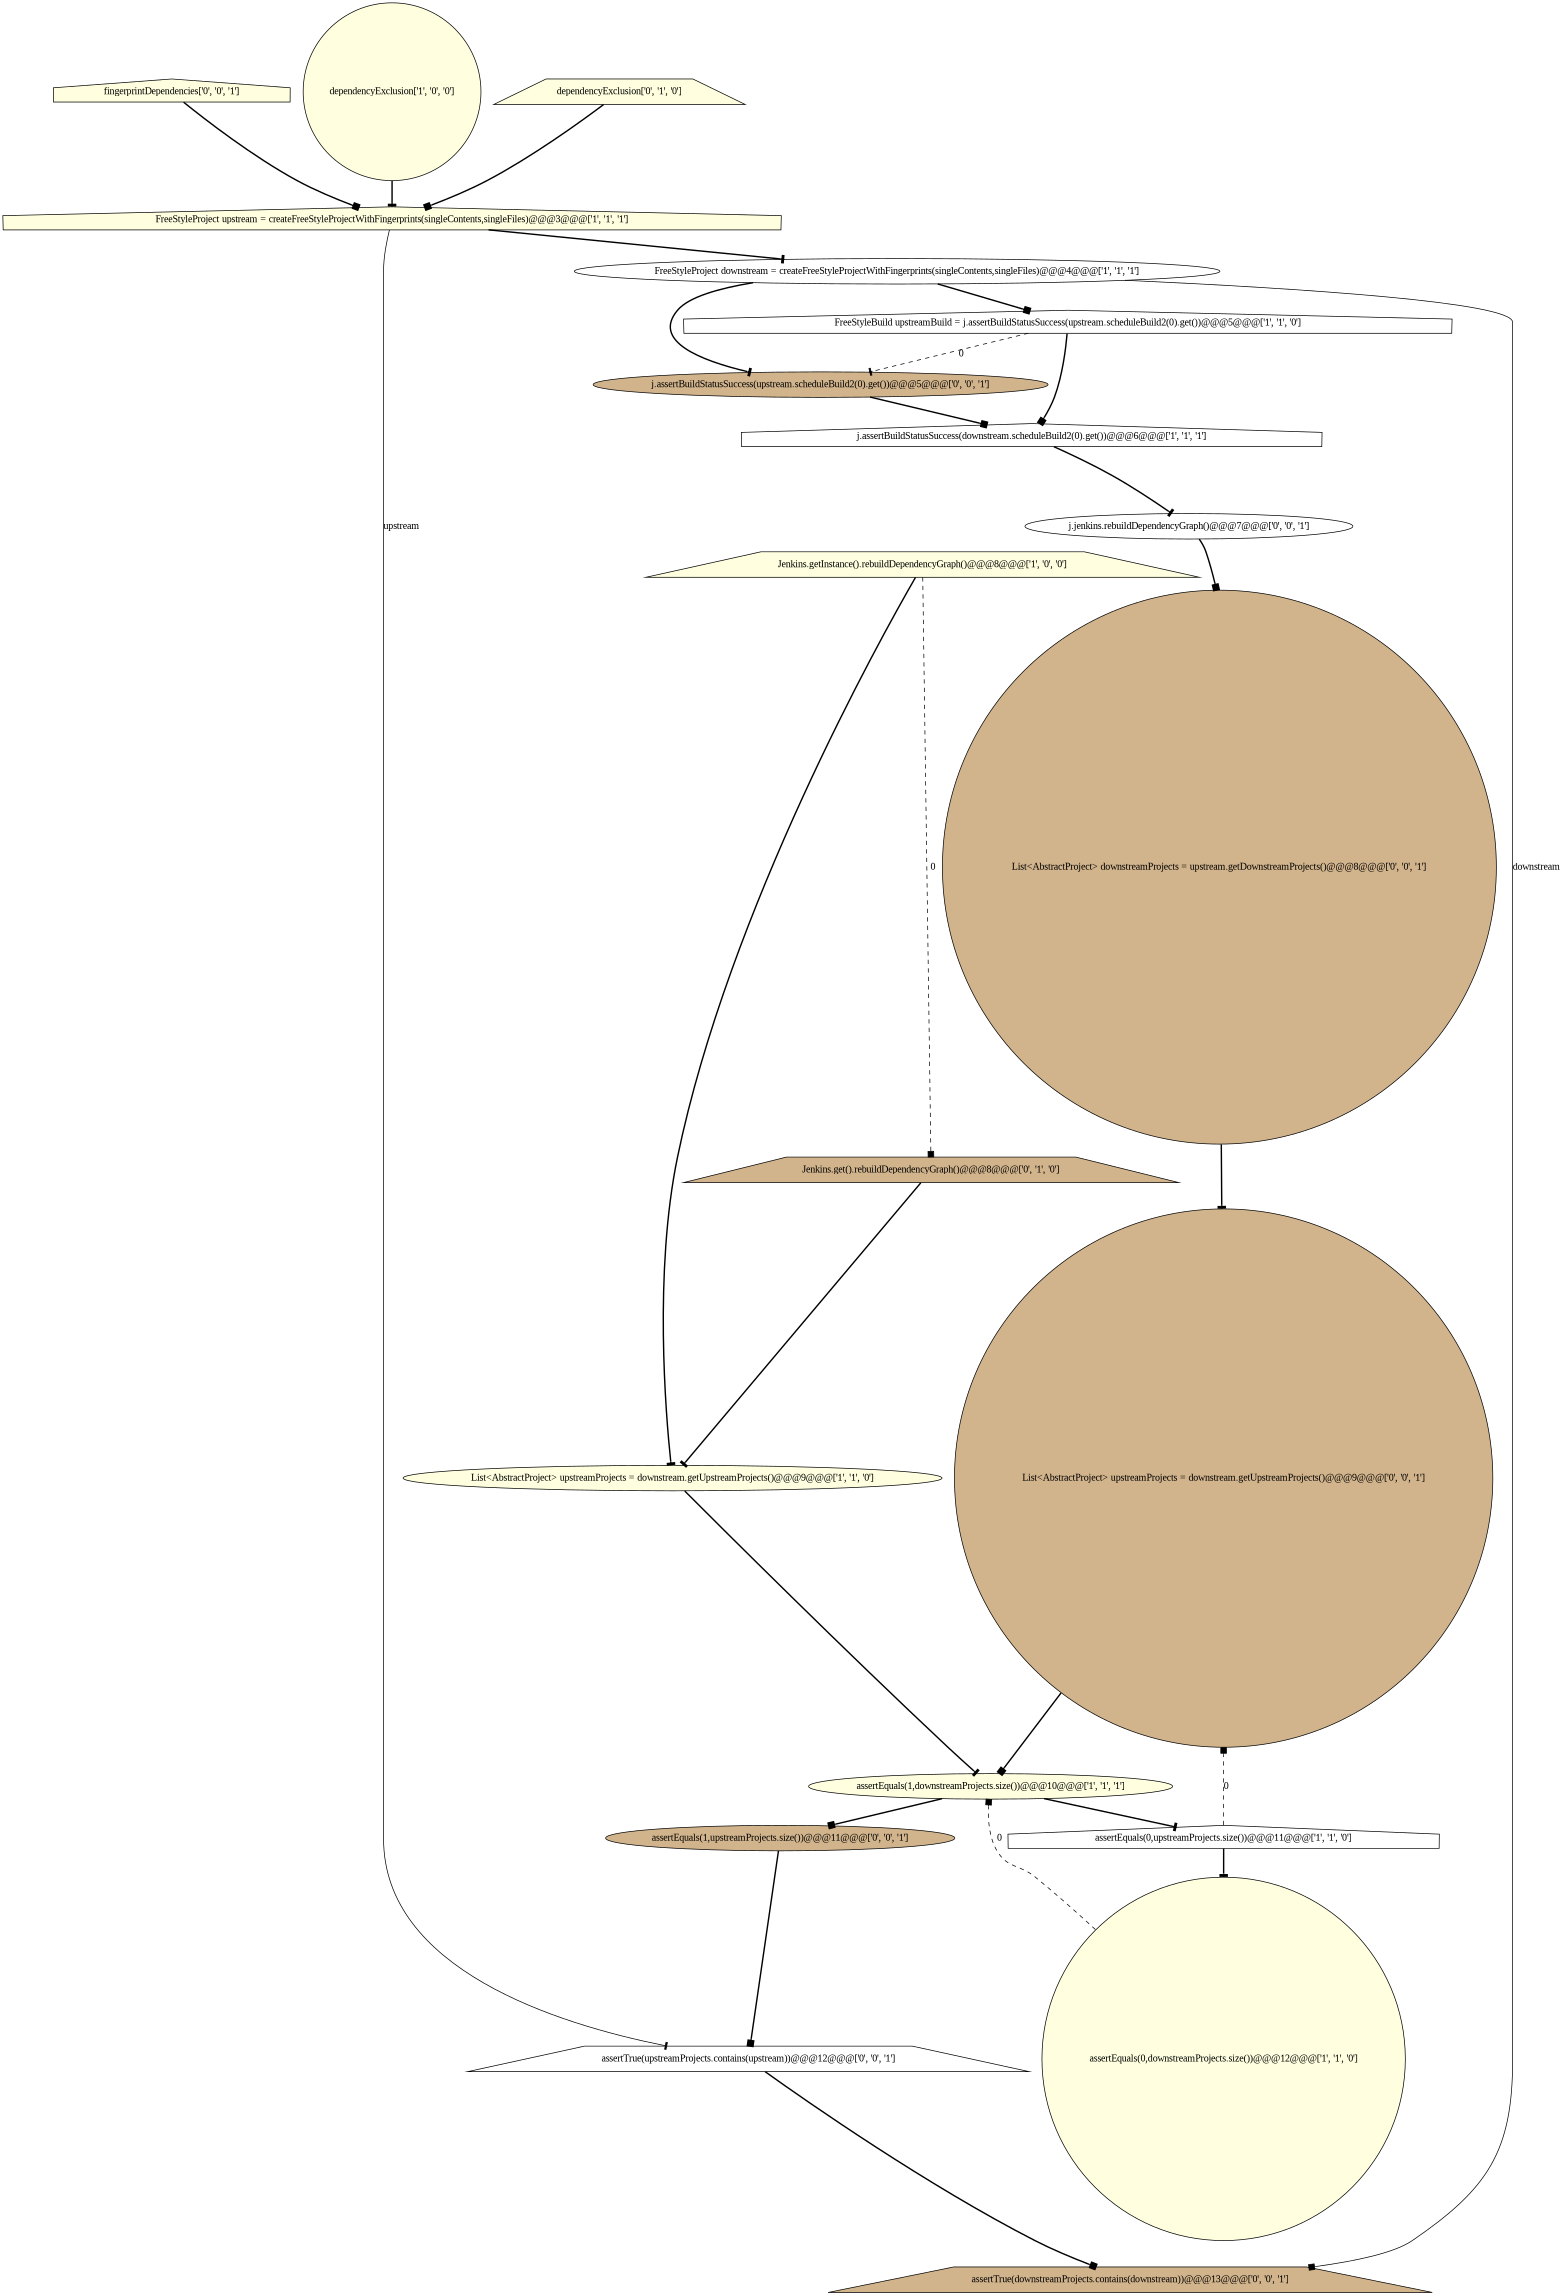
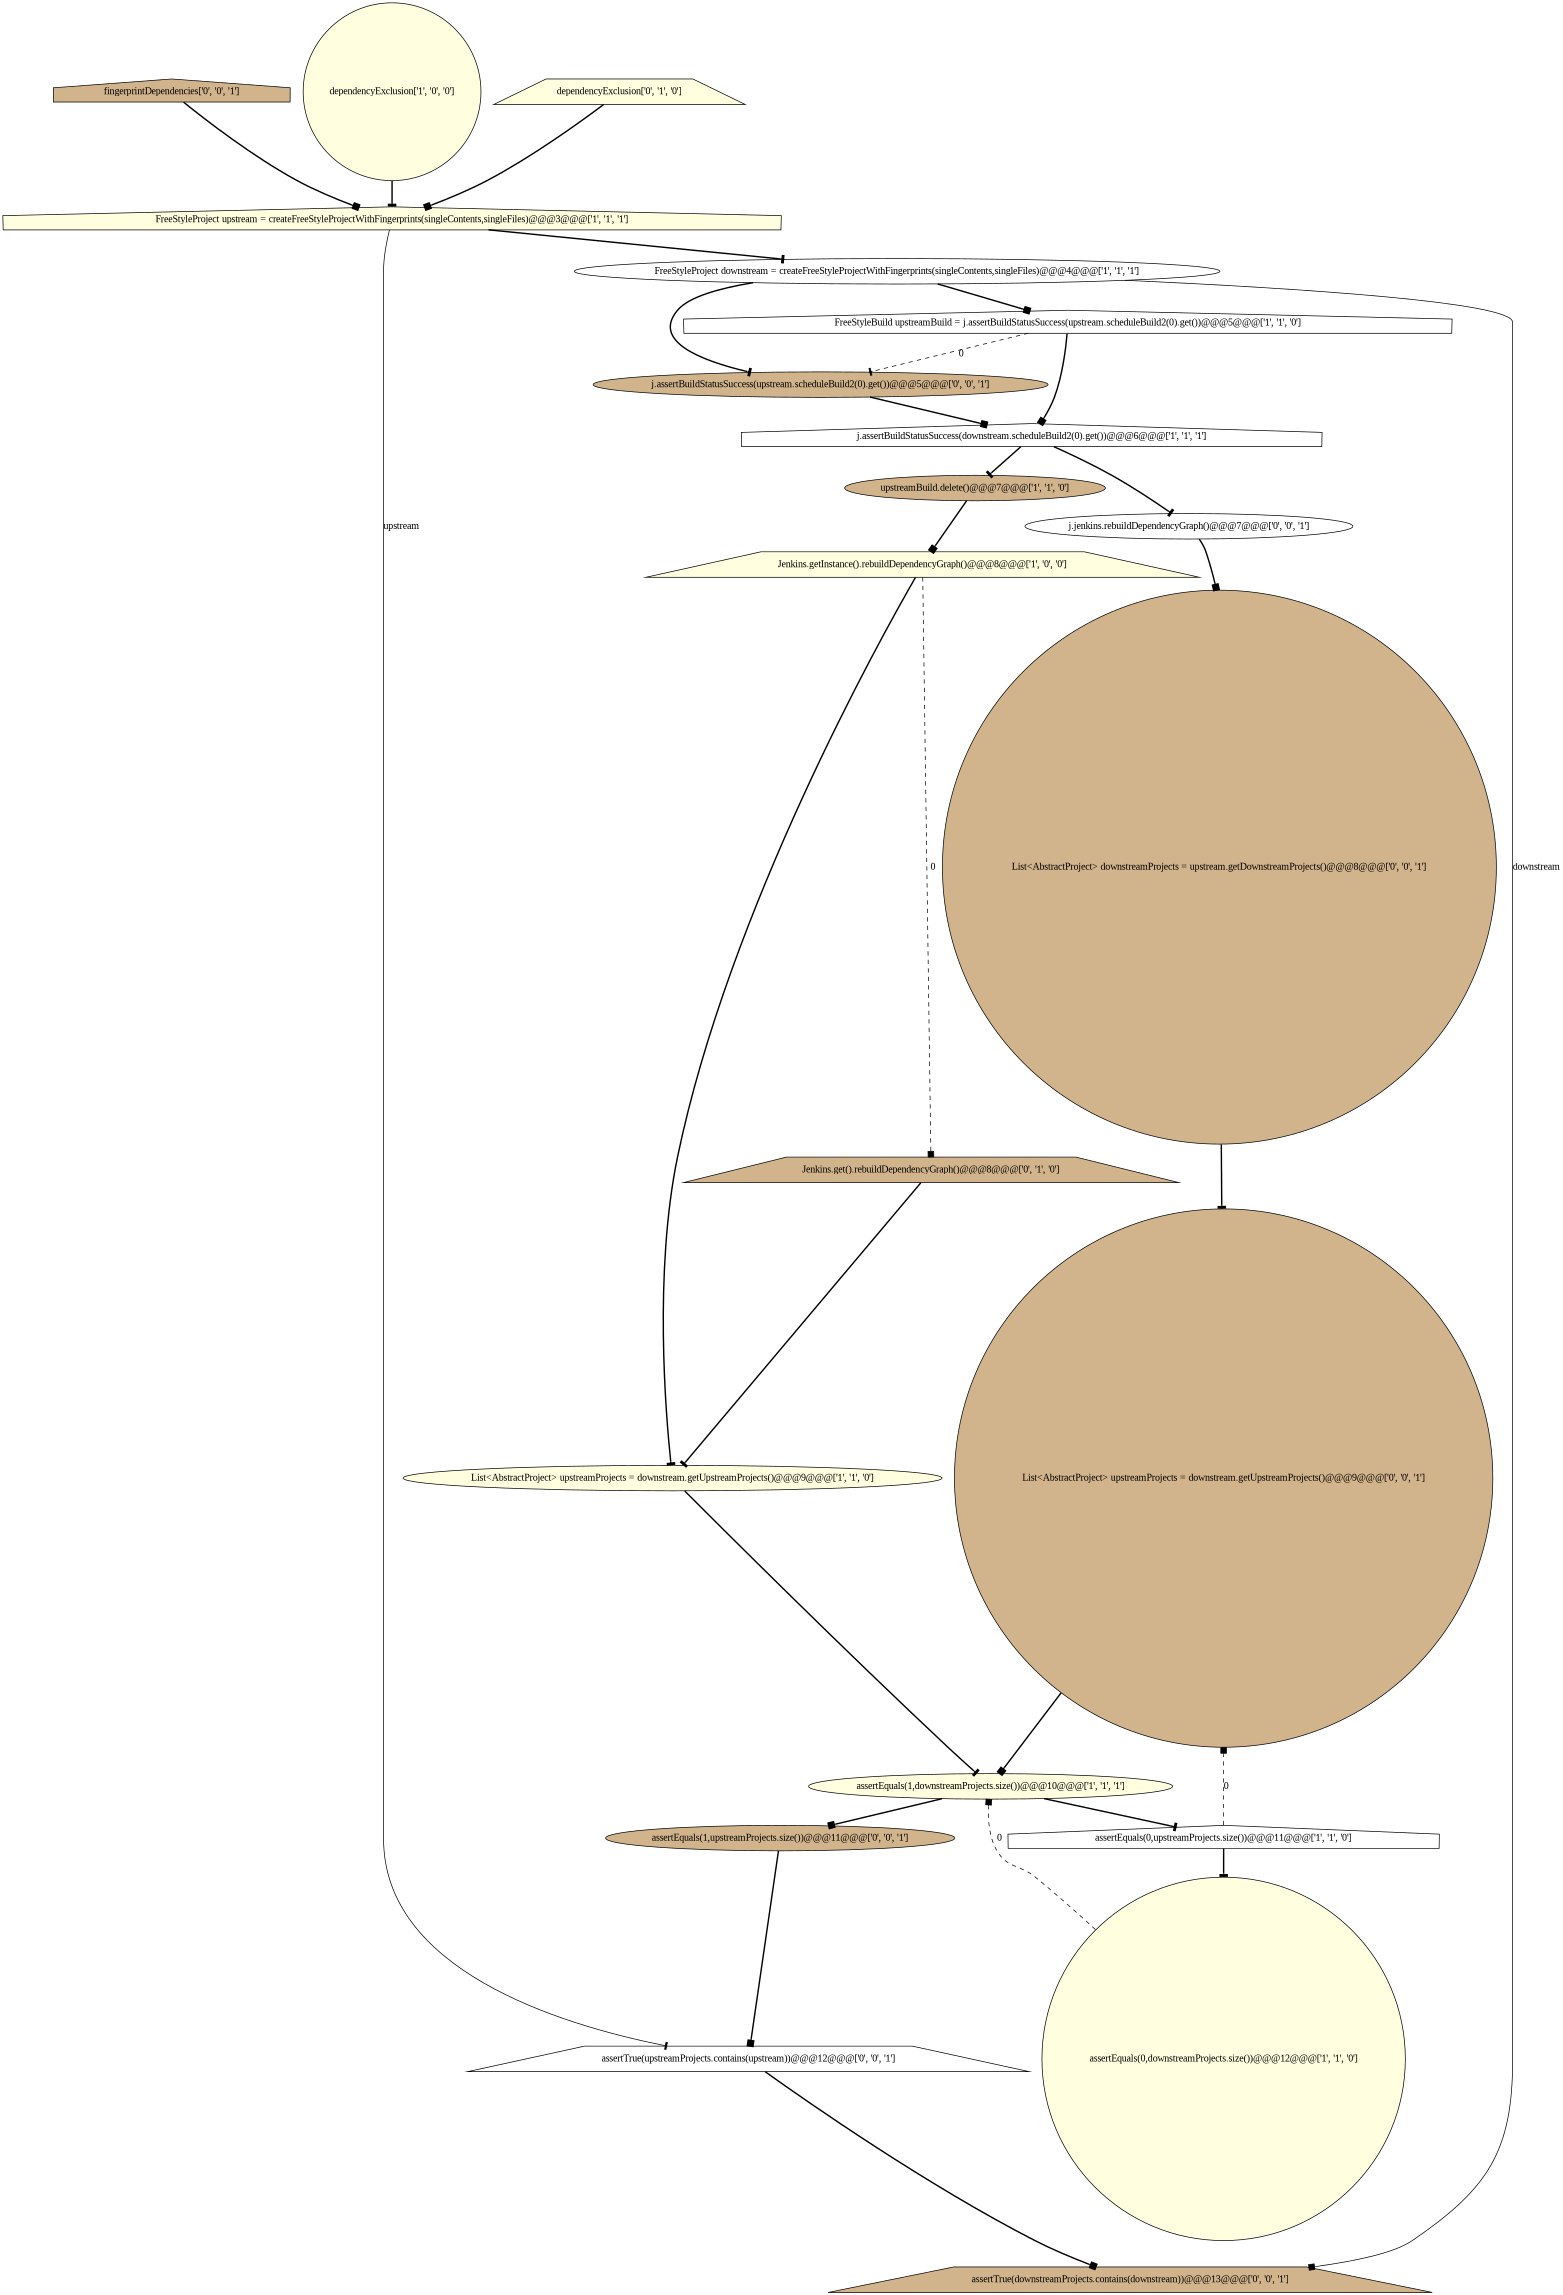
(172, 92) -> (172, 92)
none -> (975, 488)
